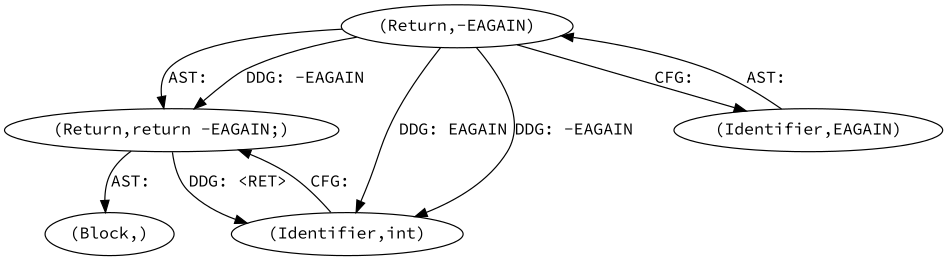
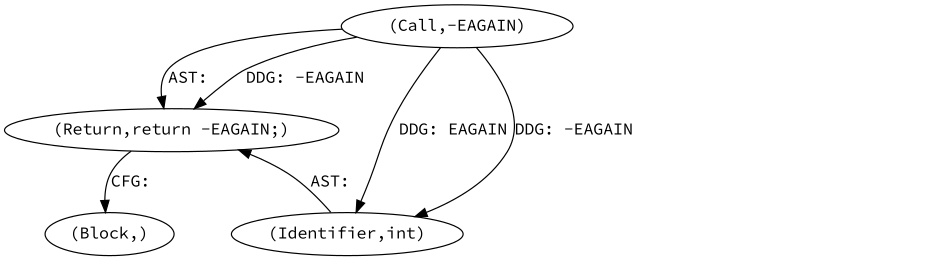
(457, 26) -> (457, 26)
(808, 130) -> none
(136, 182) -> (136, 182)
(335, 182) -> (335, 182)
(193, 195) -> none
